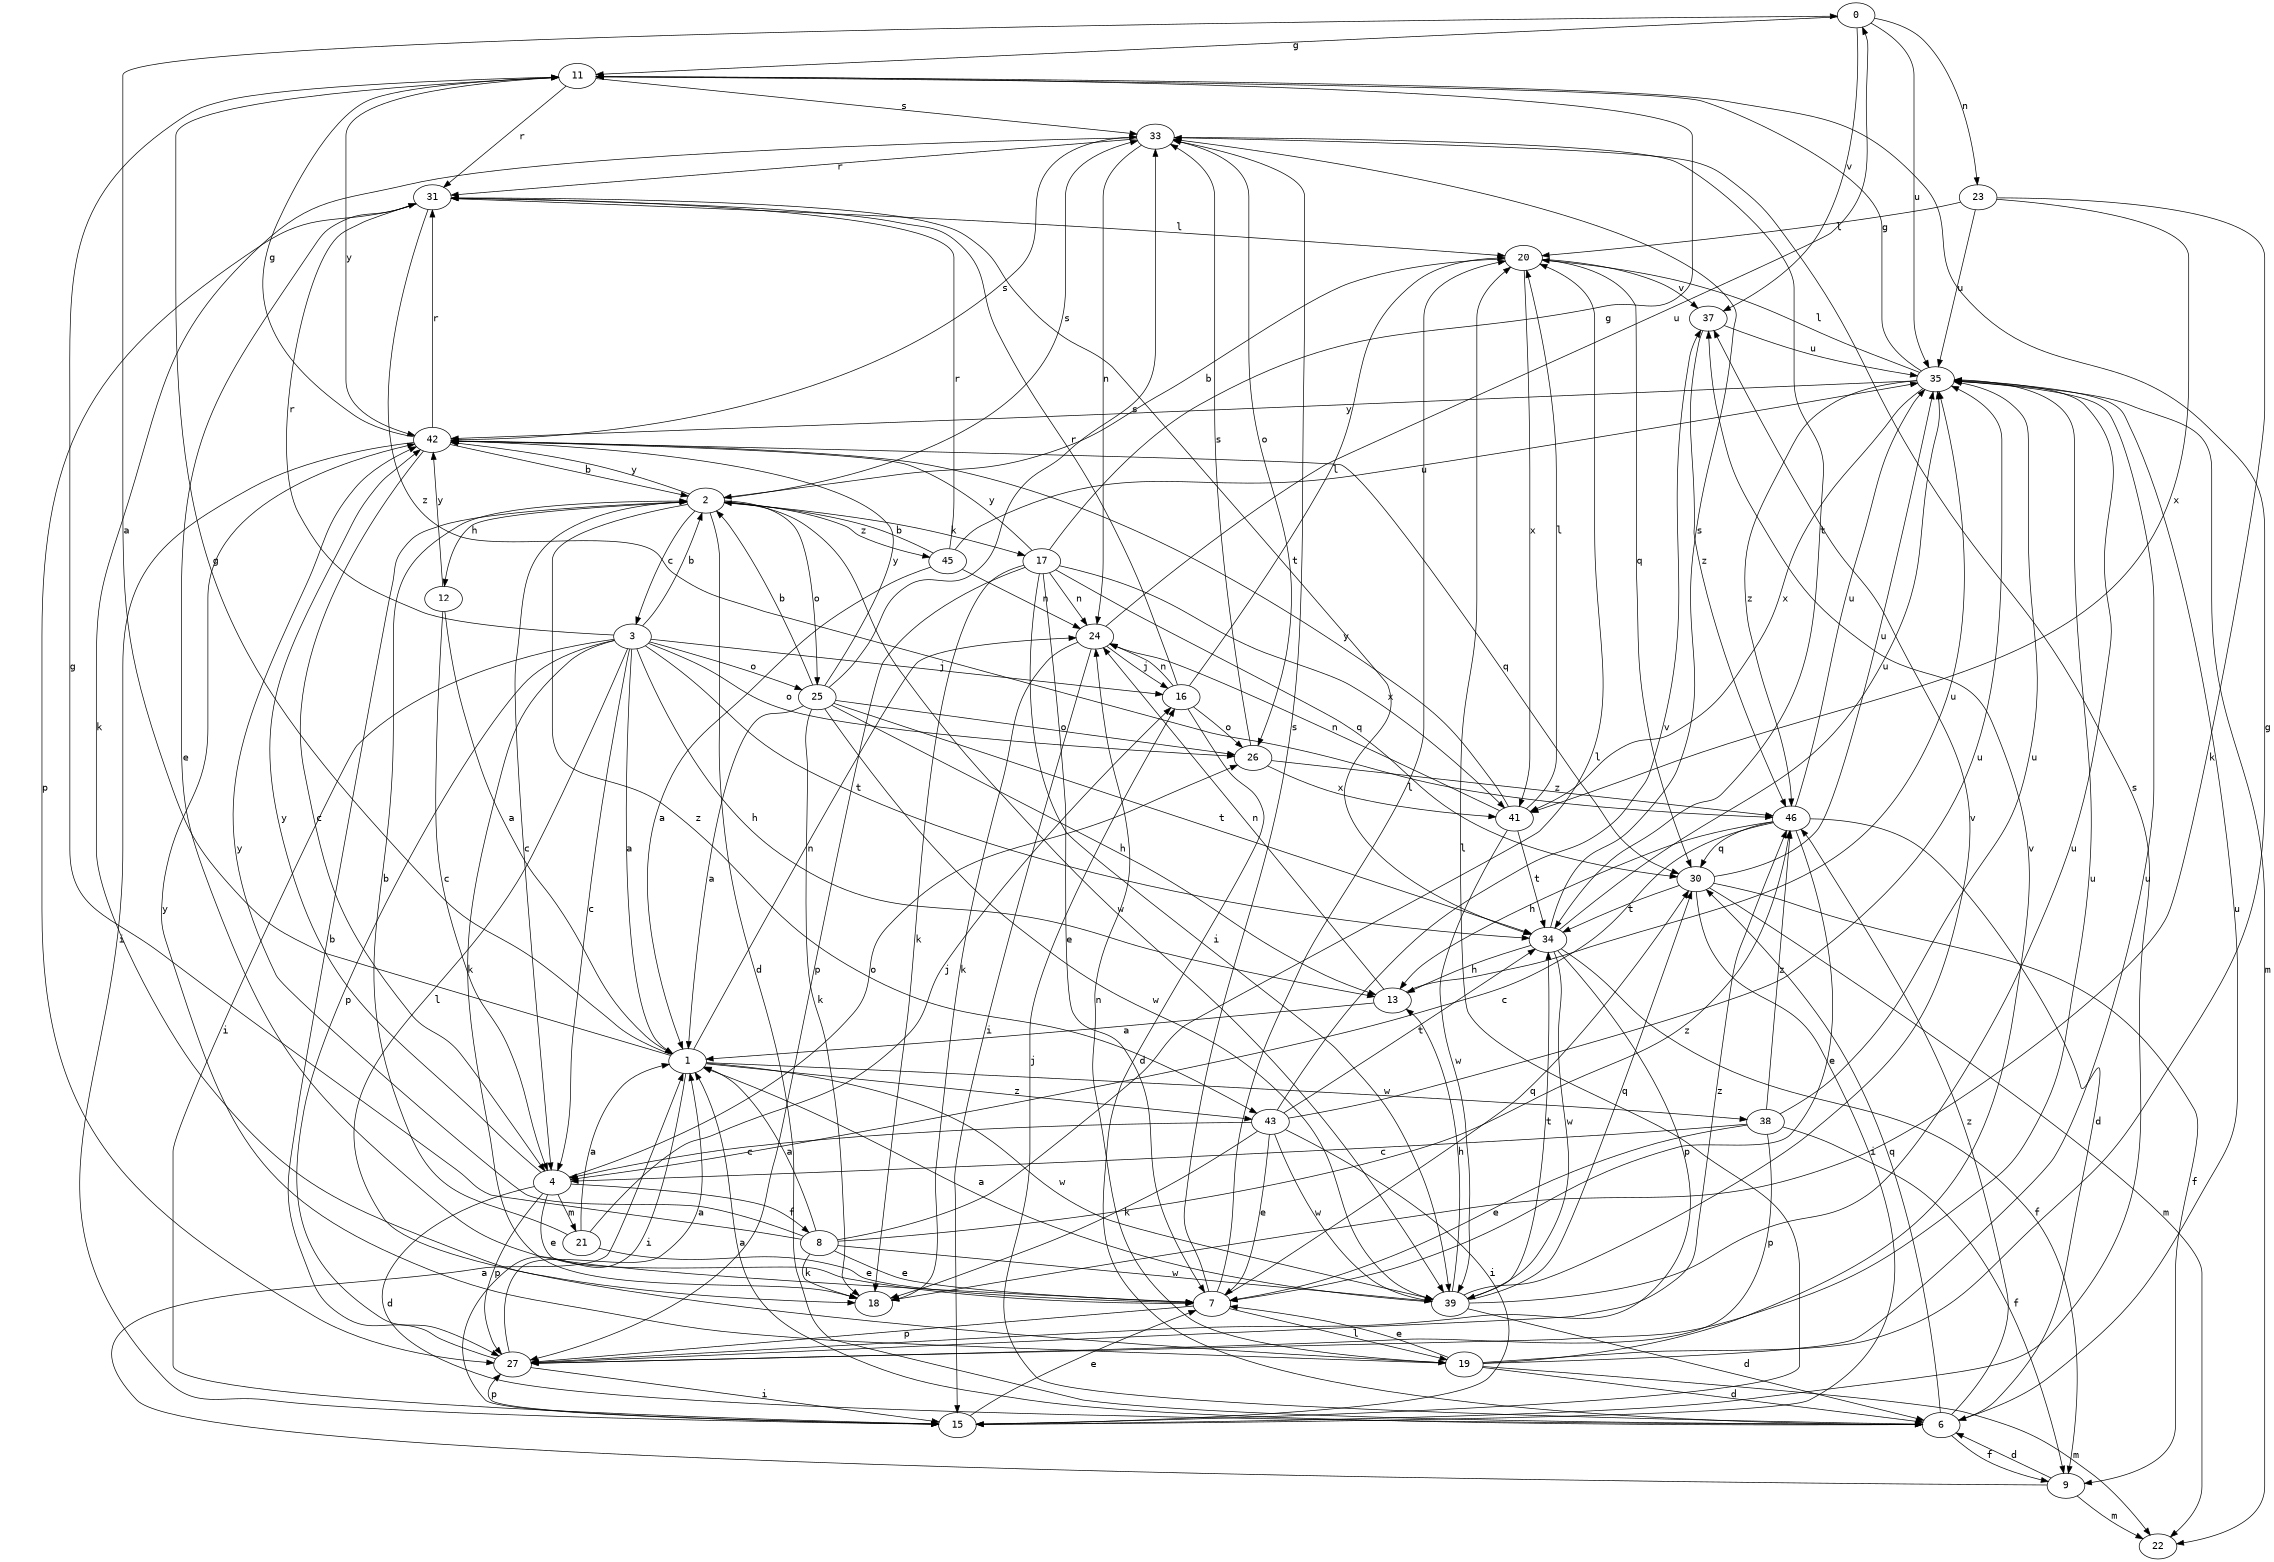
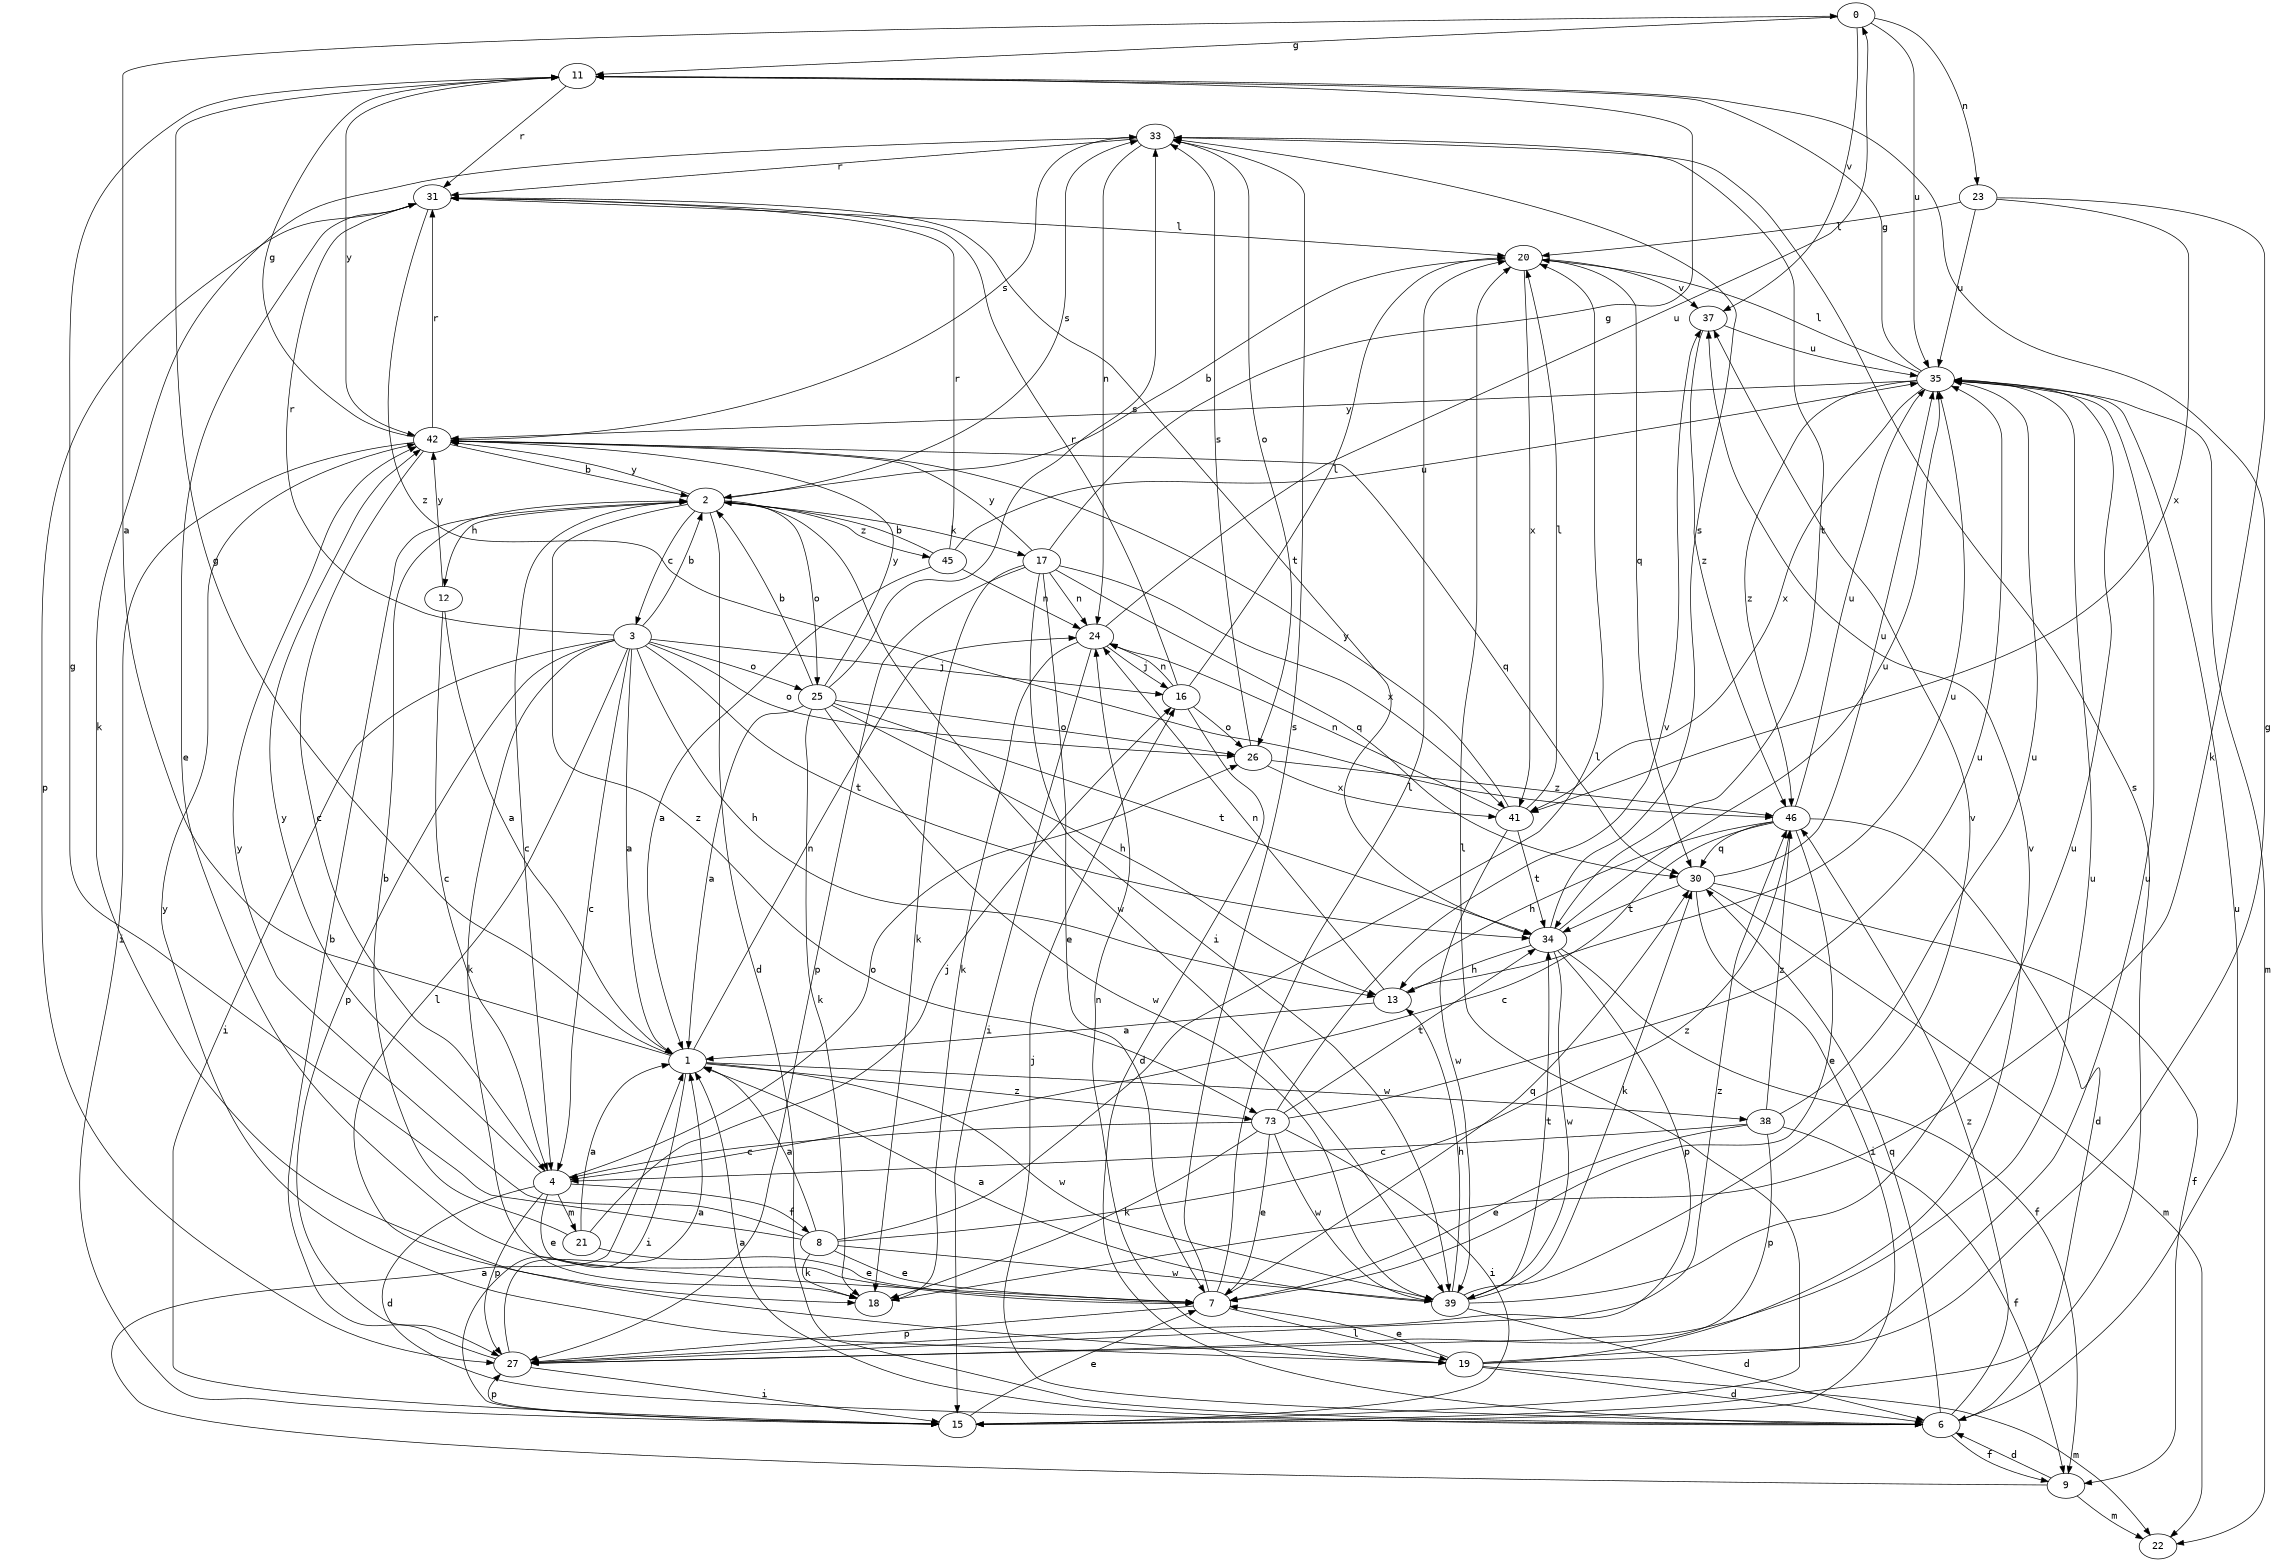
(863, 106) -> none
(1625, 1092) -> (1625, 1092)
(1270, 1122) -> (1270, 1122)
